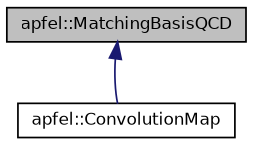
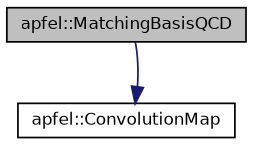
(115, 81) -> (138, 64)
